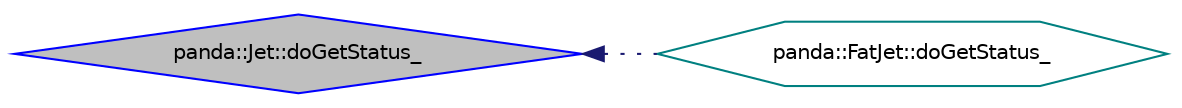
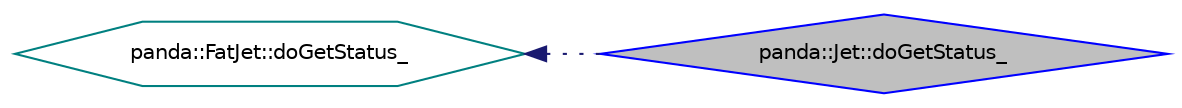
(630, 54) -> (573, 54)
